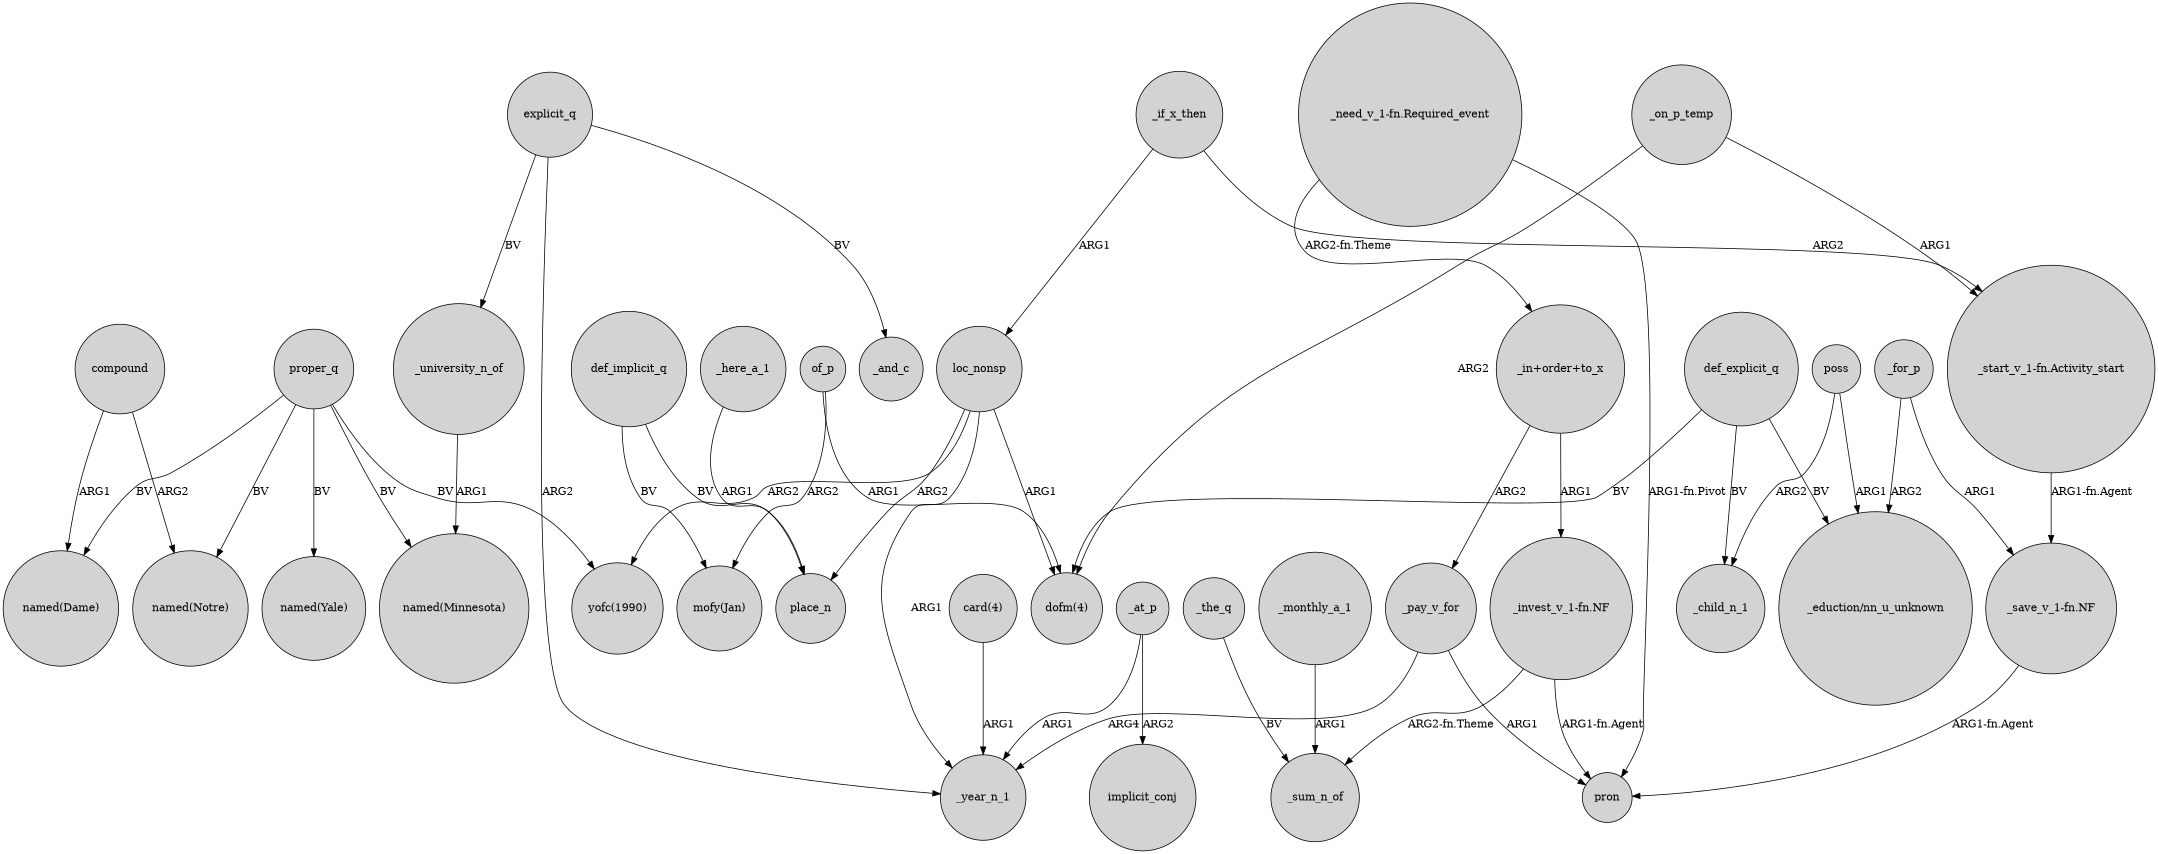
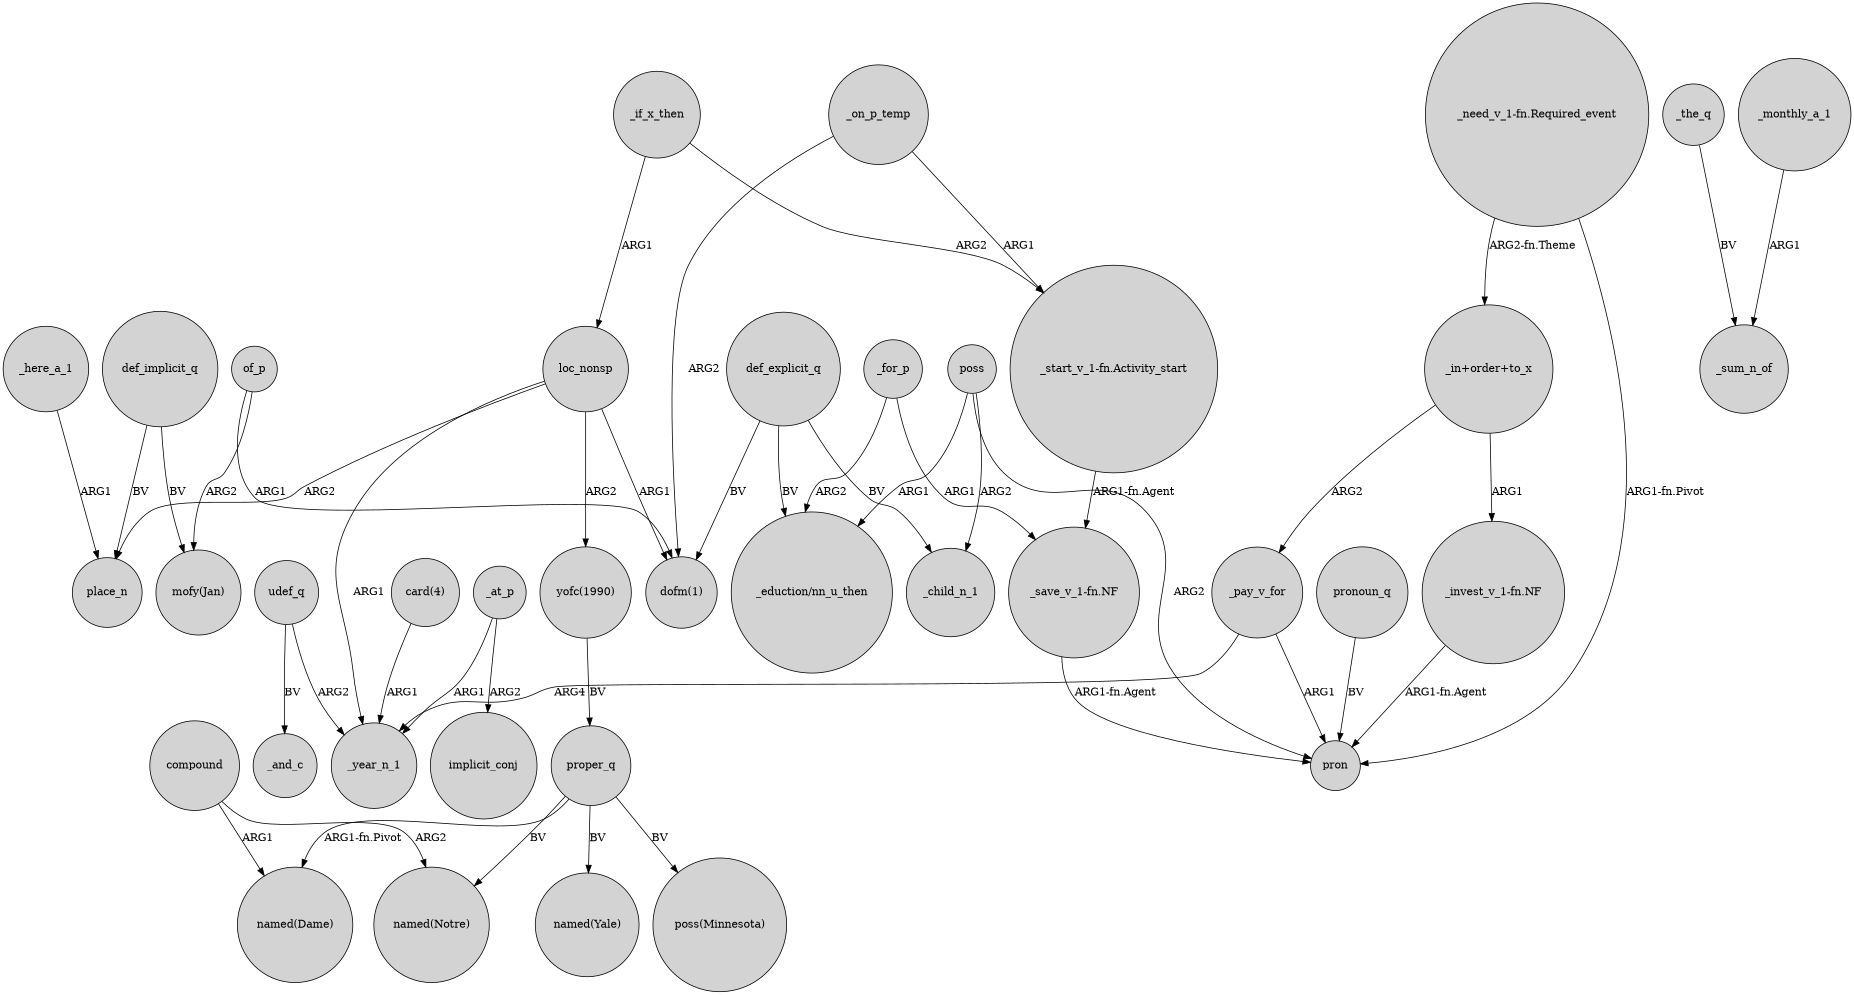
(550, 115) -> (287, 593)
(459, 369) -> none
(144, 492) -> (363, 839)
(444, 500) -> (588, 678)
none -> (1165, 550)
none -> (1362, 593)
(454, 608) -> (720, 925)
(1067, 608) -> (681, 593)
(1876, 608) -> (812, 593)
(1438, 713) -> none
